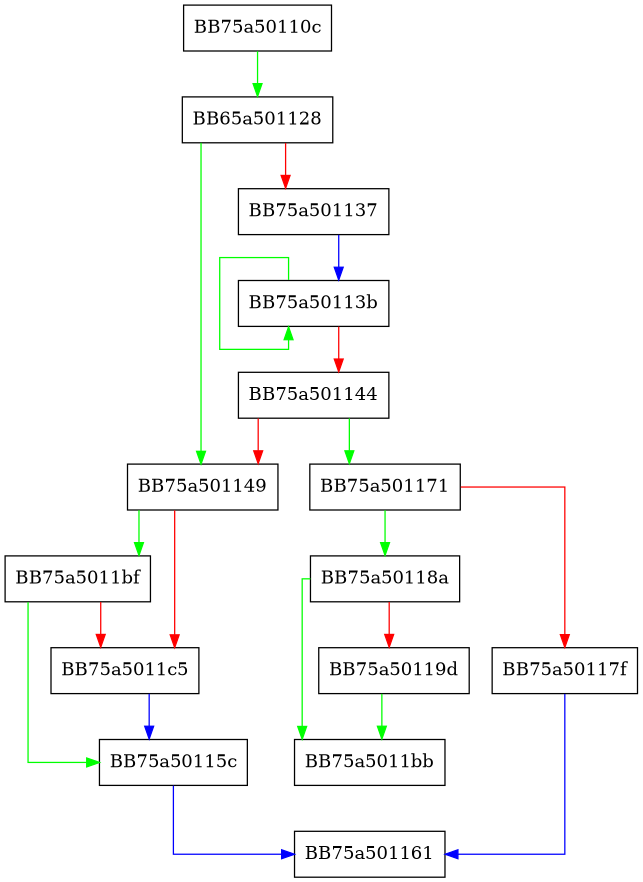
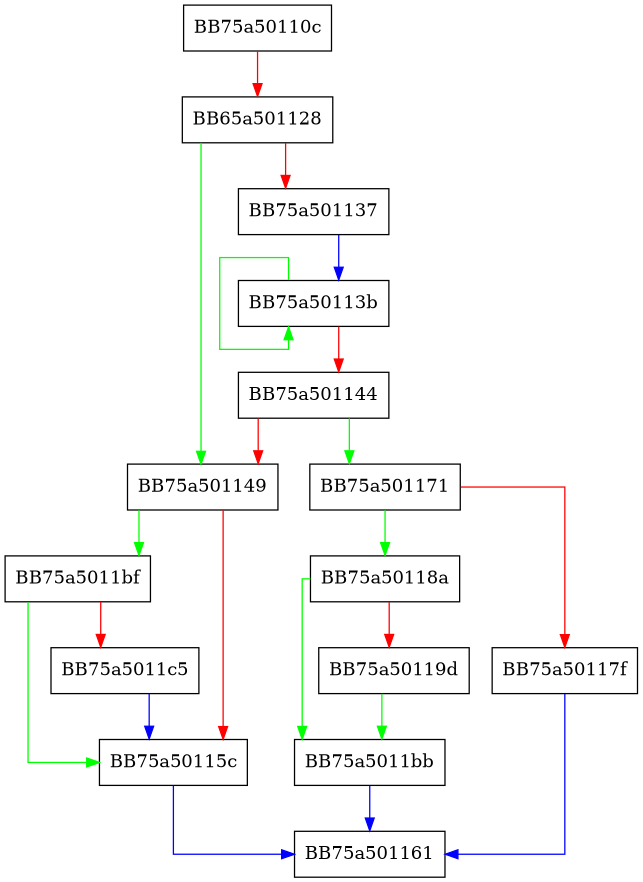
(258, 67) -> (258, 67)
(175, 573) -> (223, 618)
none -> (370, 802)
